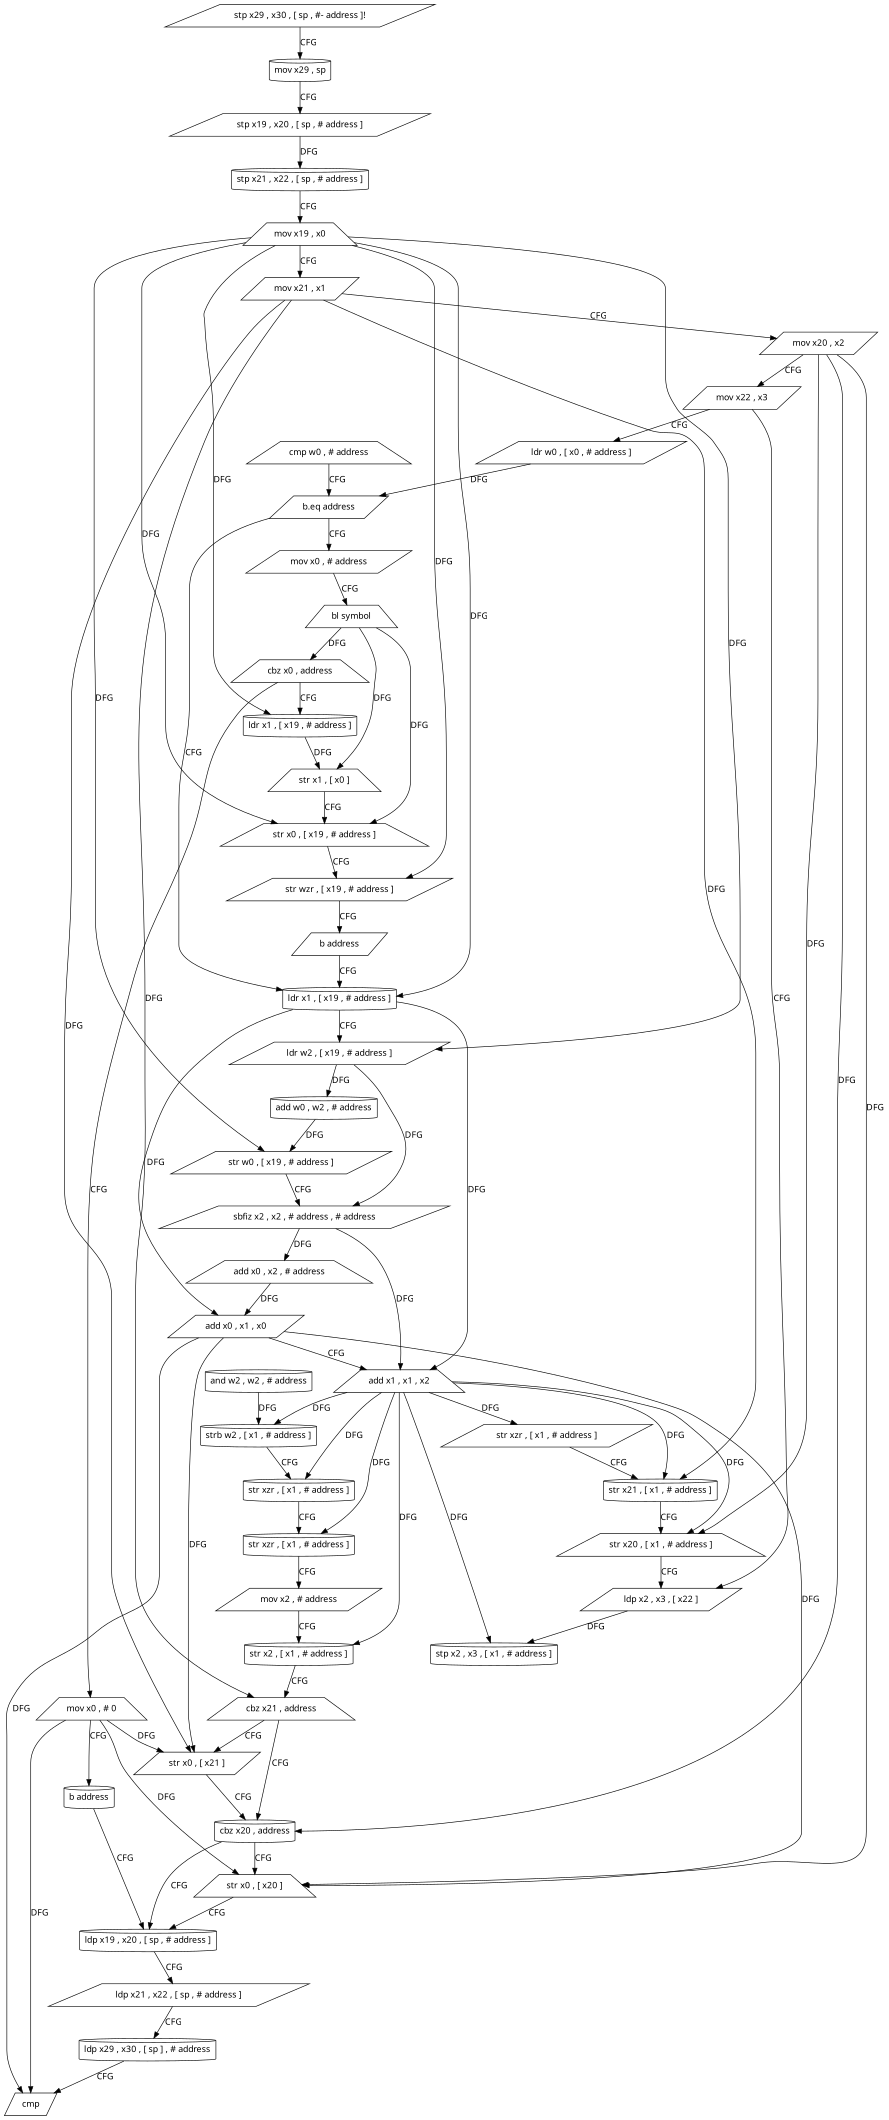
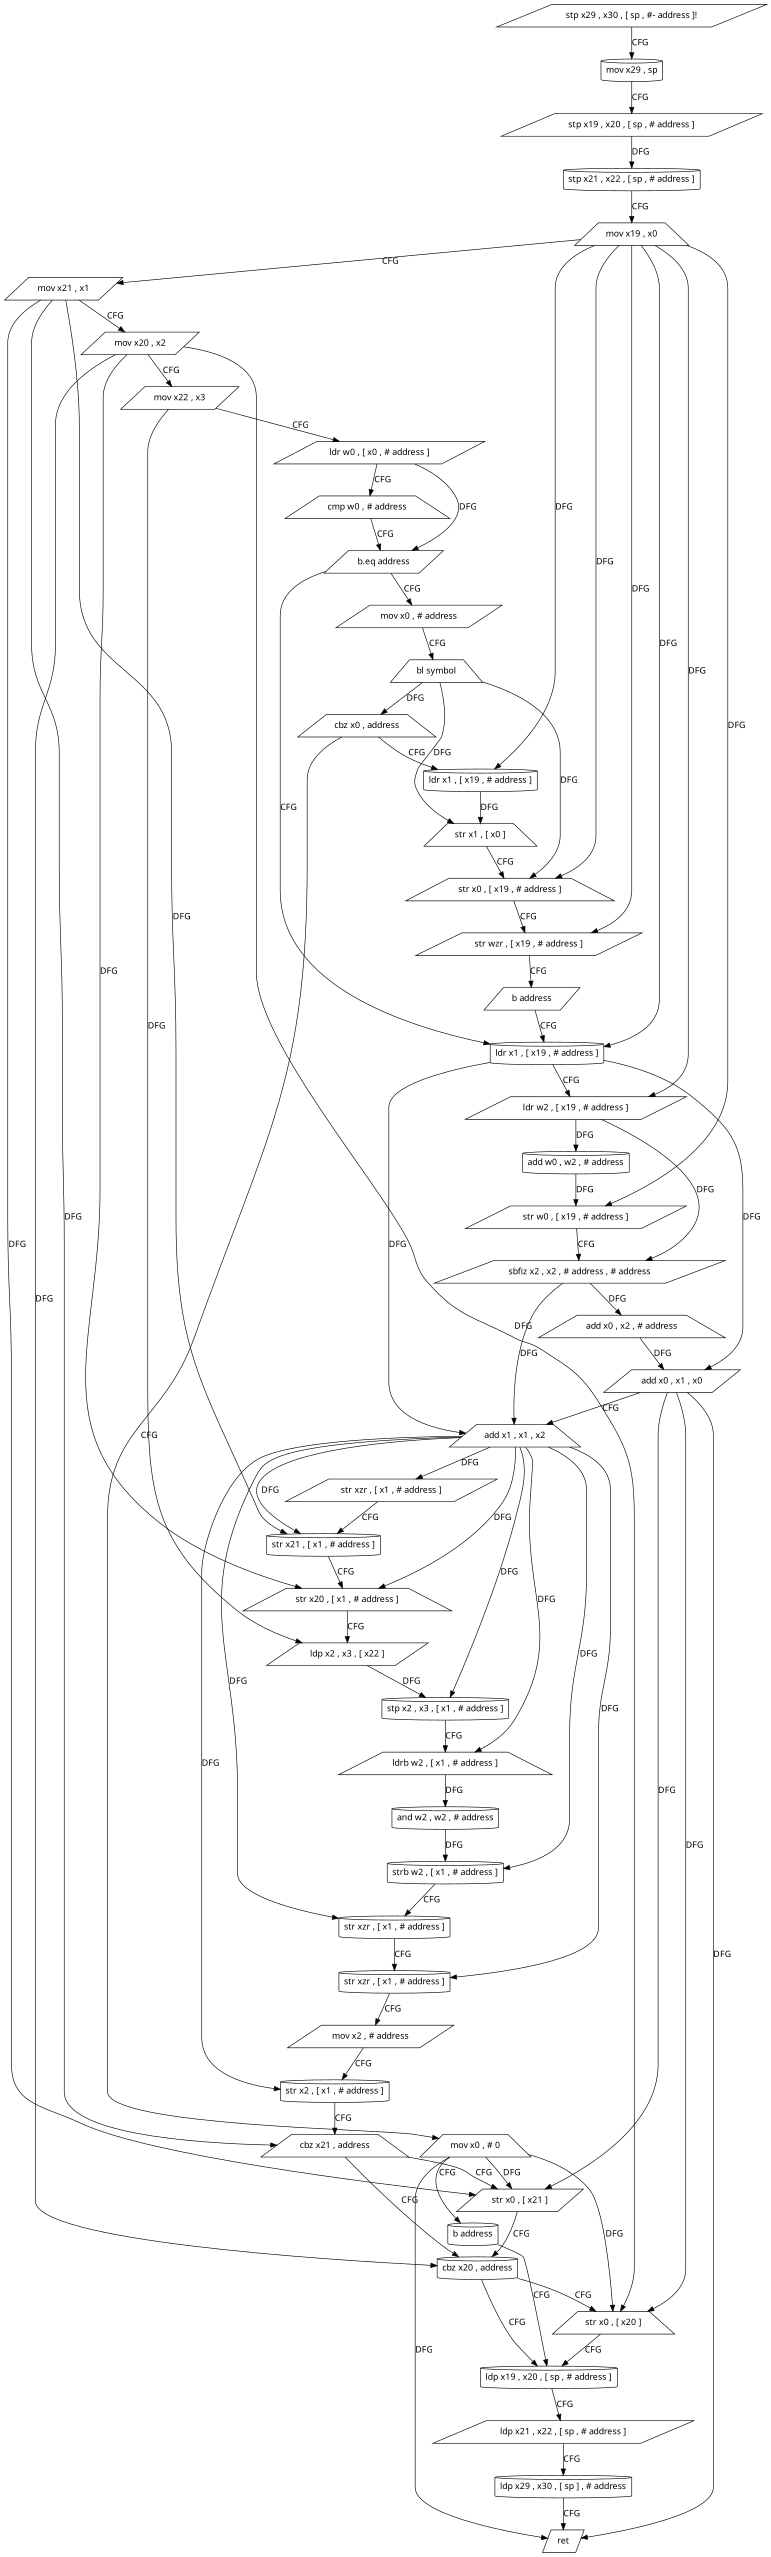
none -> (374, 477)
(782, 999) -> (157, 1026)
none -> (445, 1763)
(31, 2104) -> (563, 2541)
